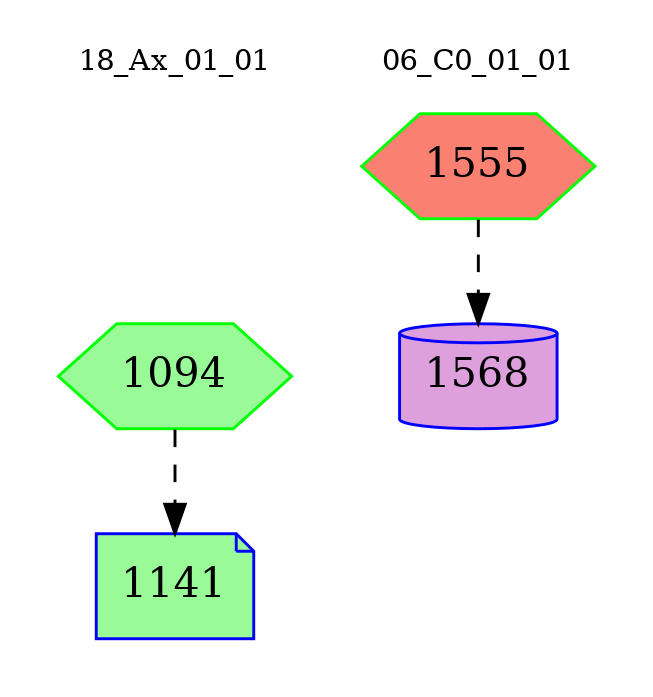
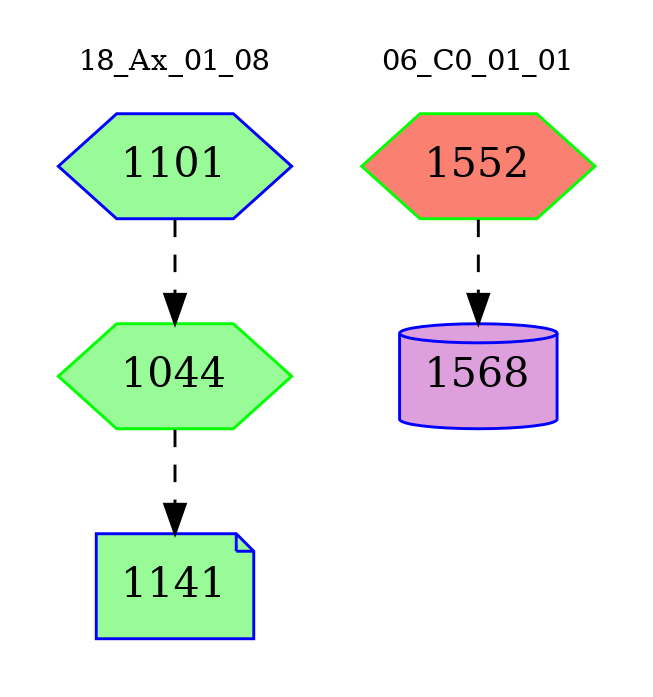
(175, 63) -> (175, 63)
none -> (175, 166)
(478, 166) -> (478, 166)
(175, 376) -> (175, 376)
